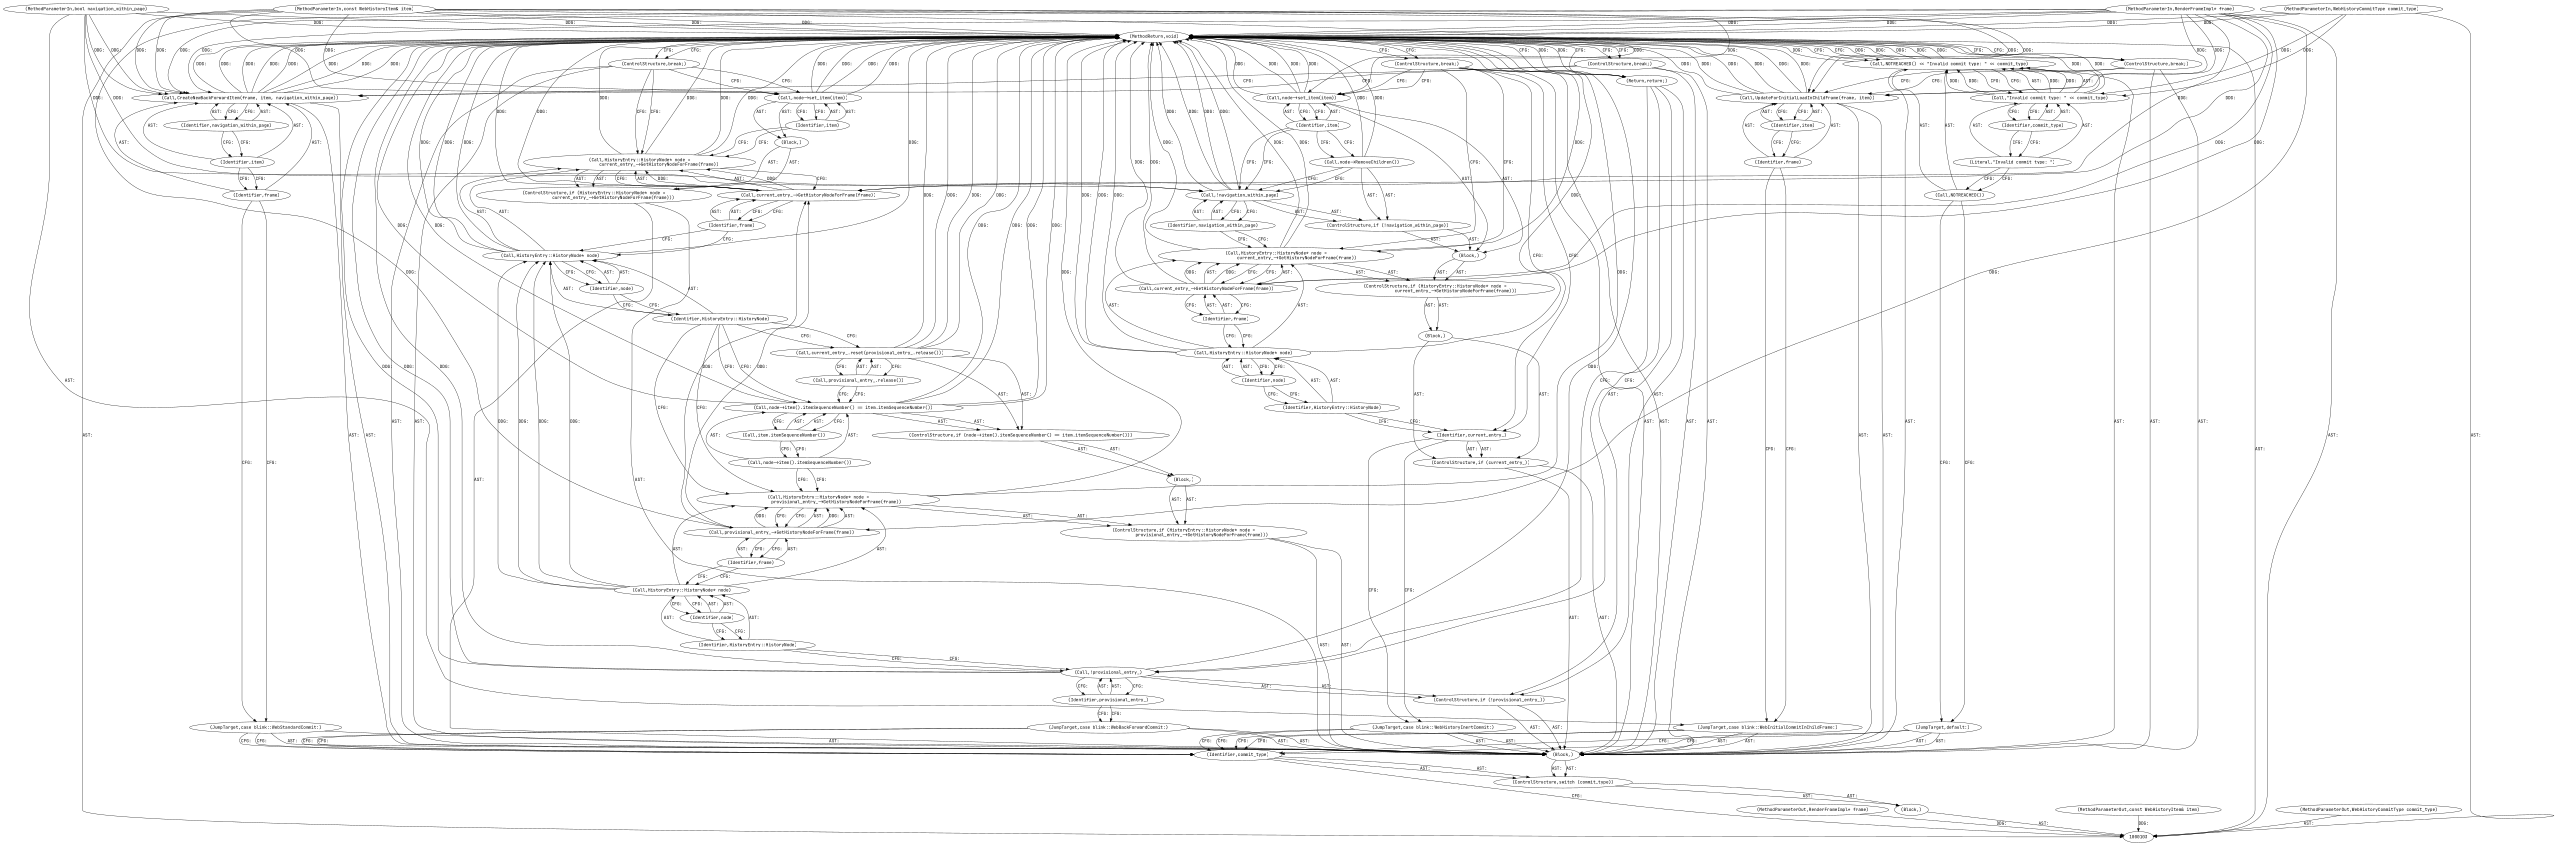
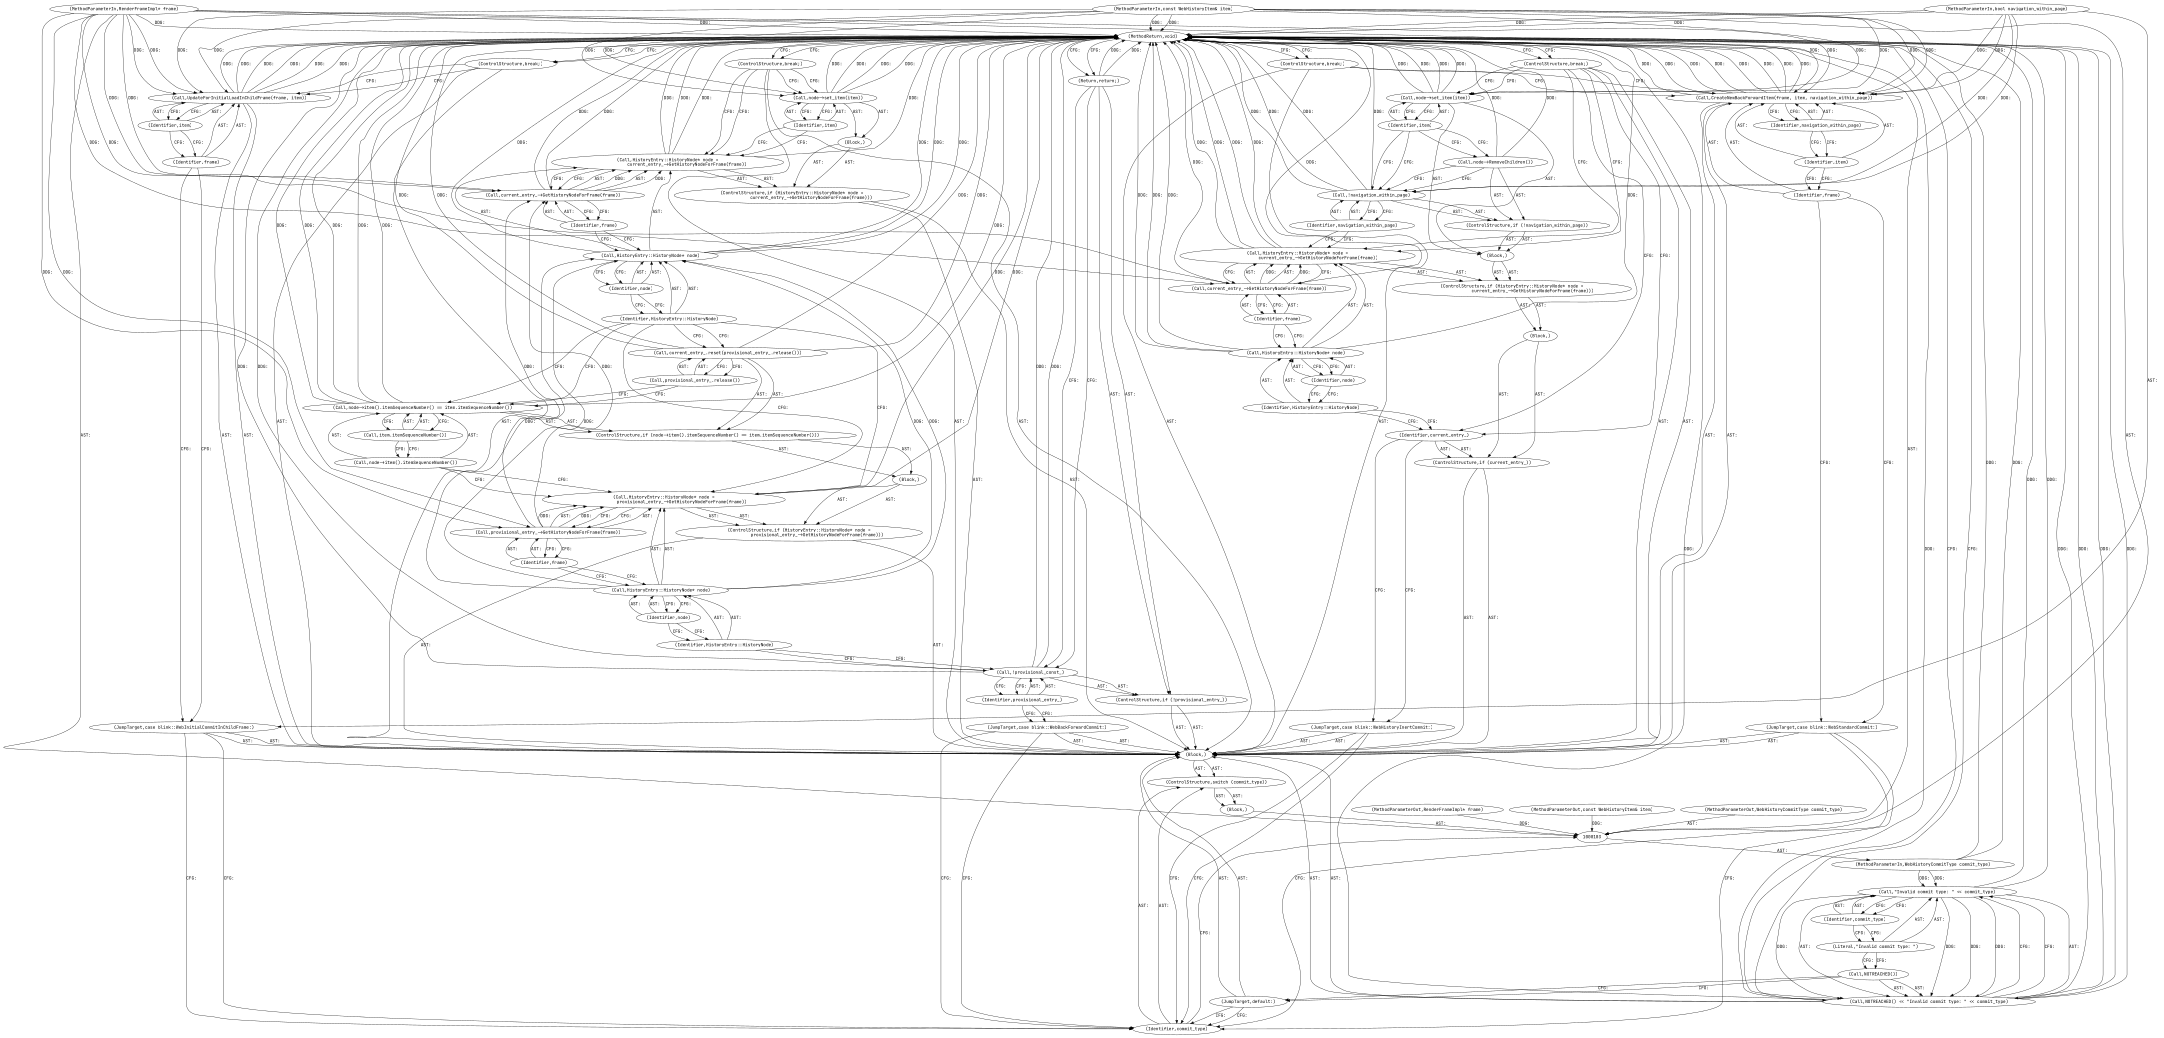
(2471, 631) -> (1737, 849)
(1108, 673) -> (1030, 673)
